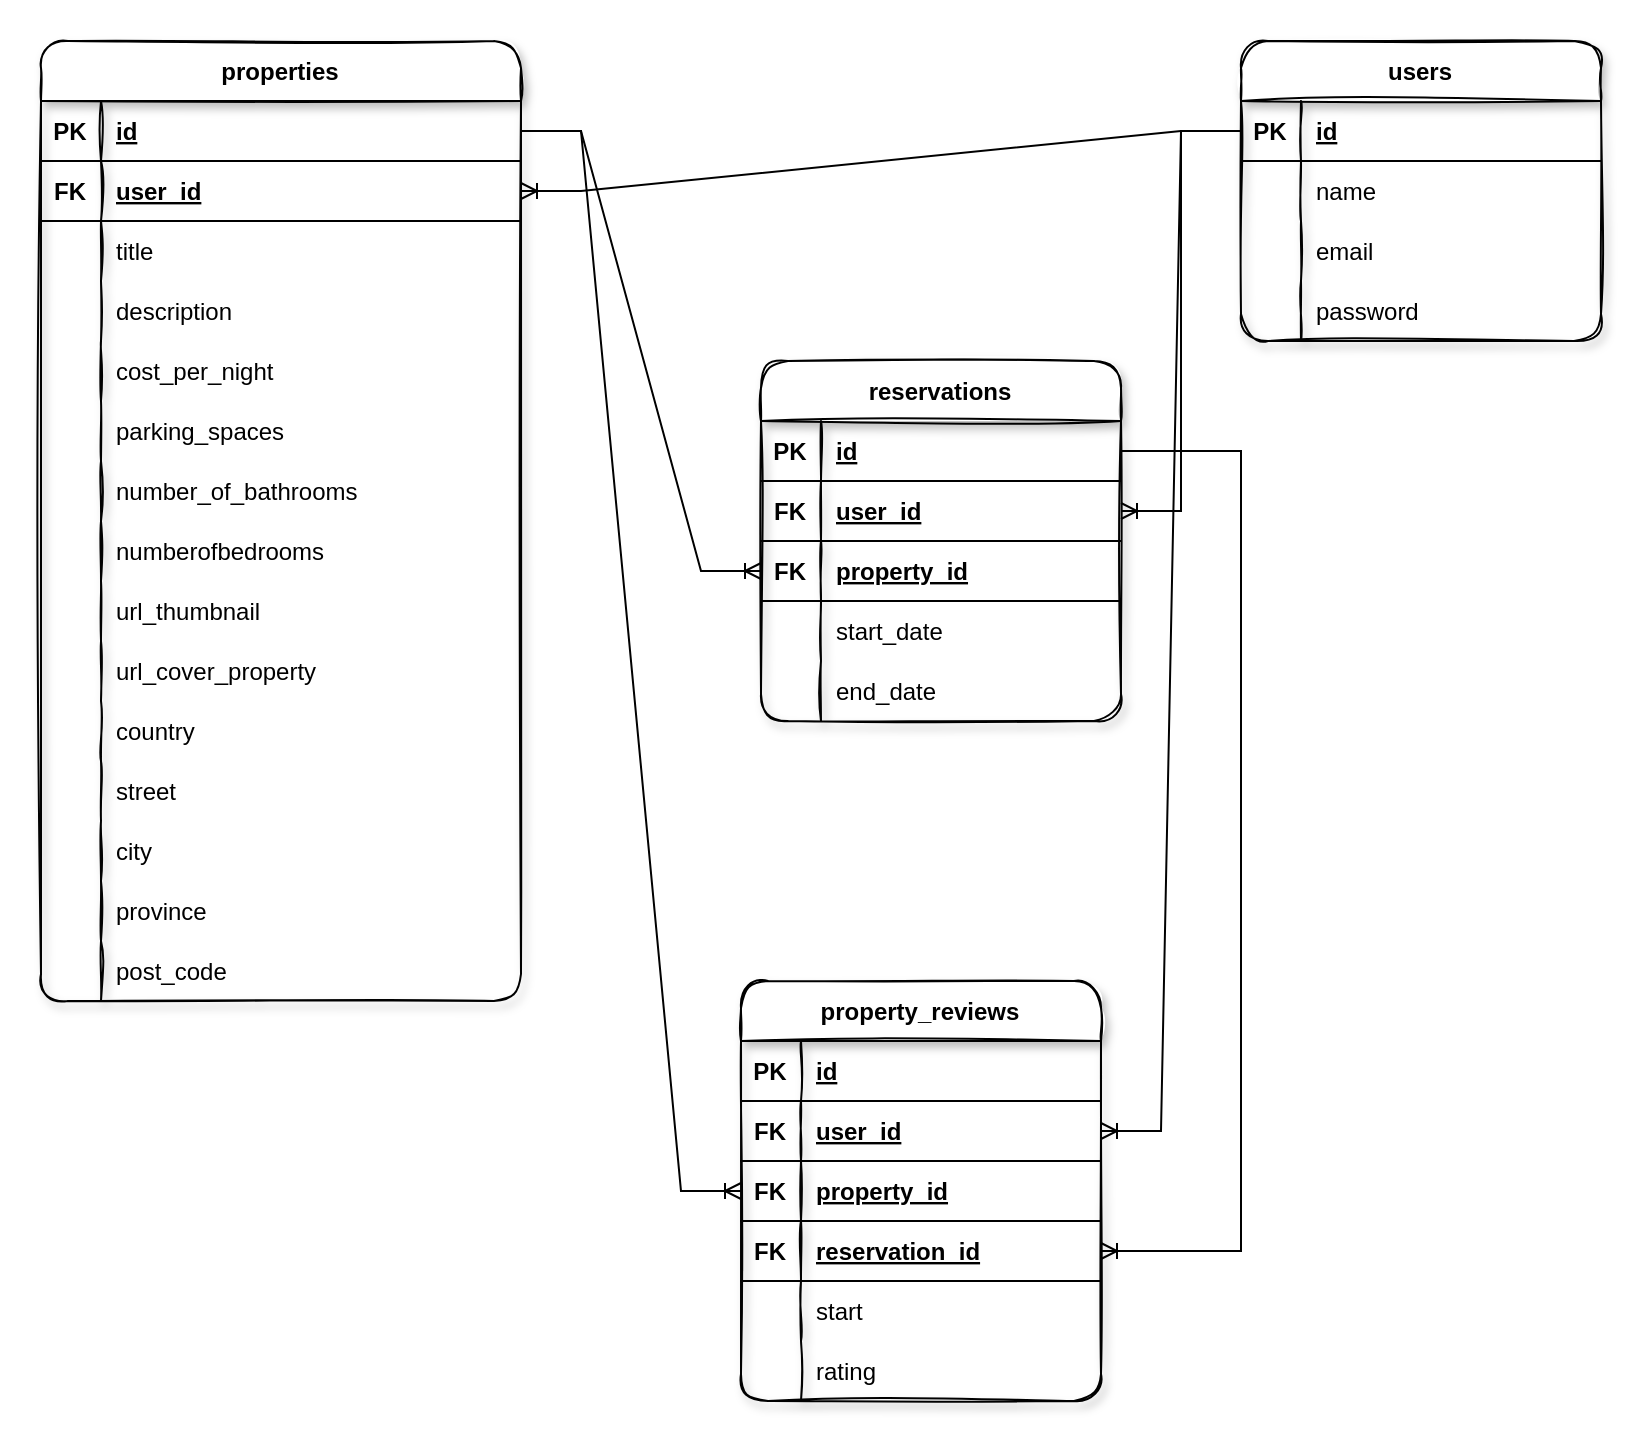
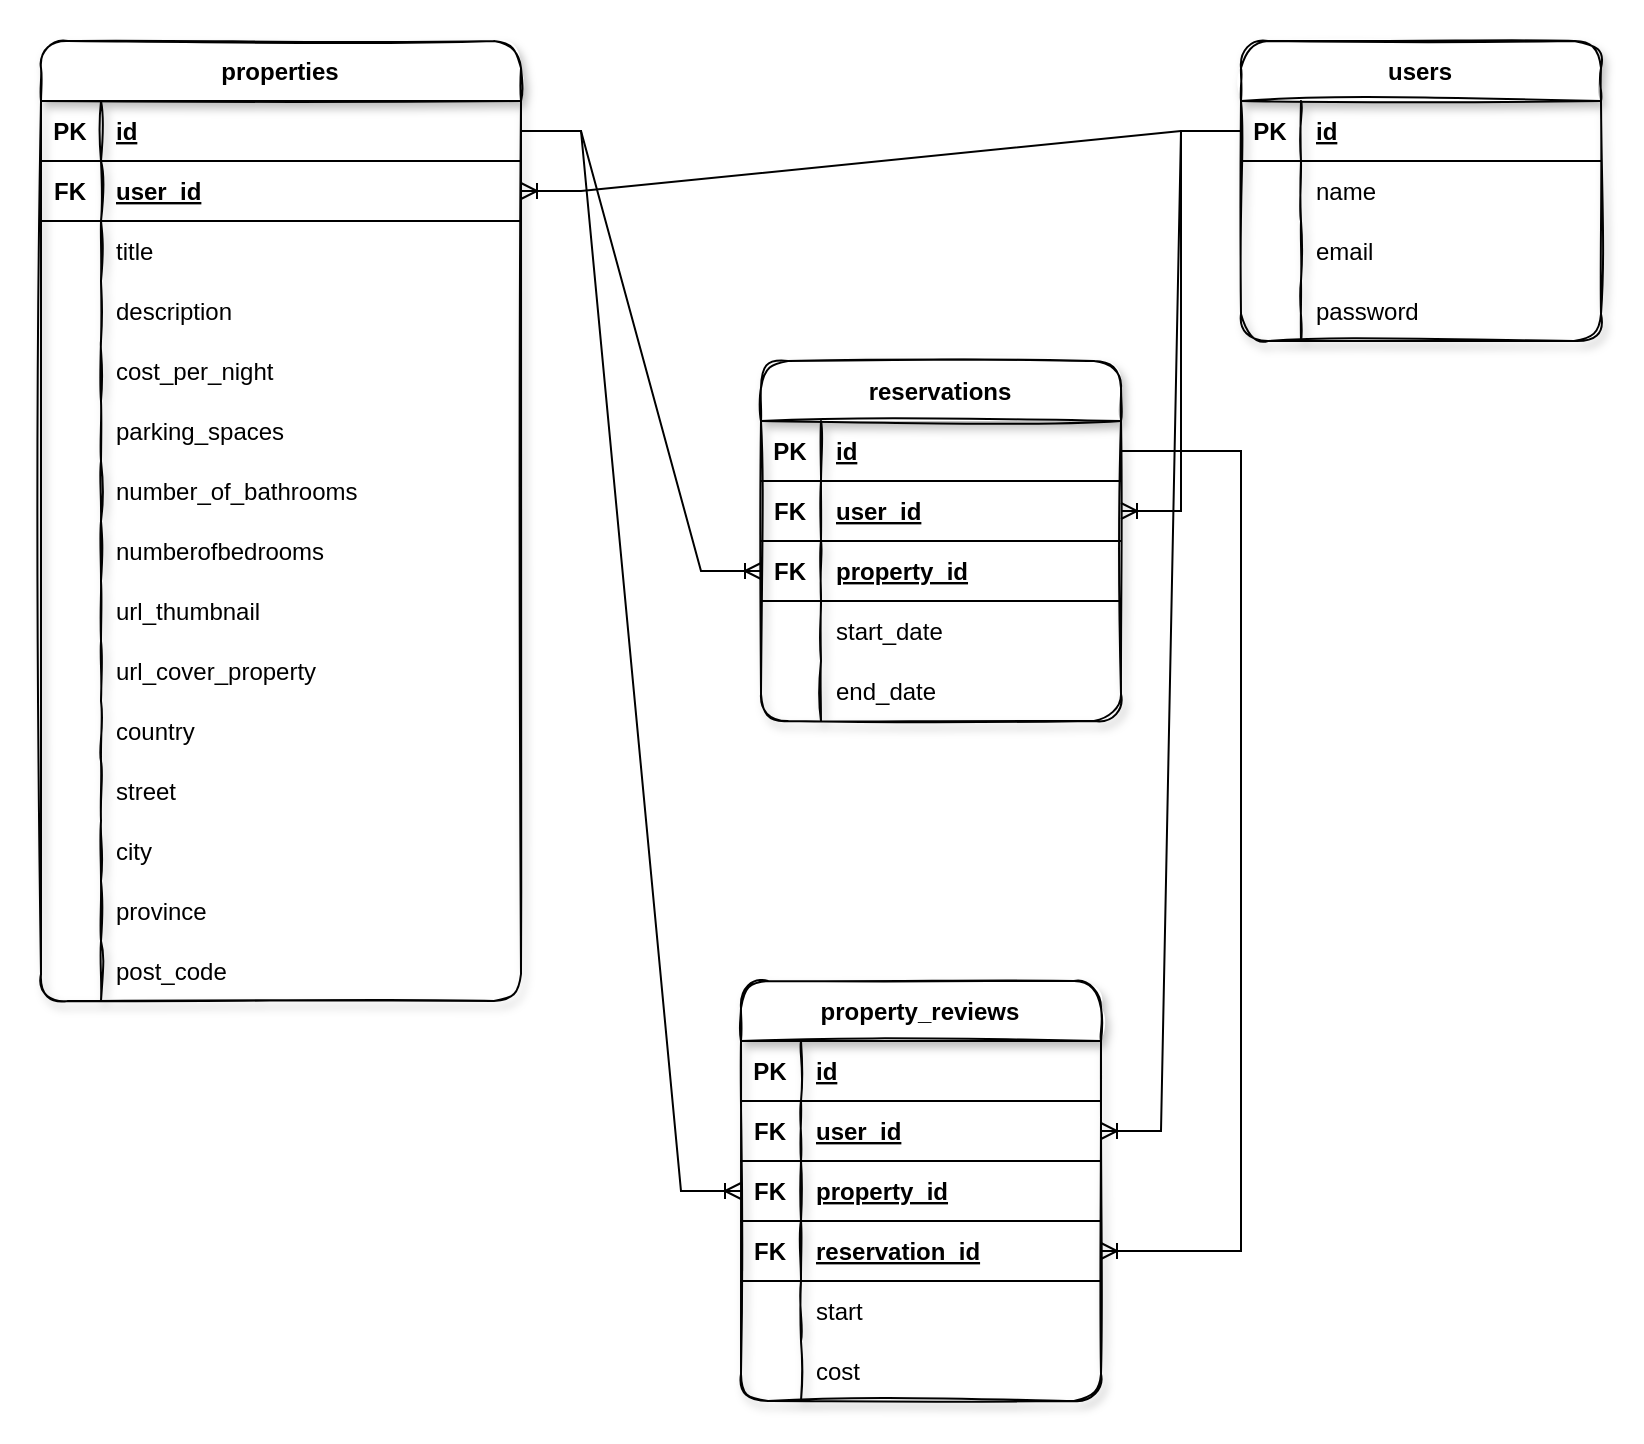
(853, 1372) -> (843, 1372)
